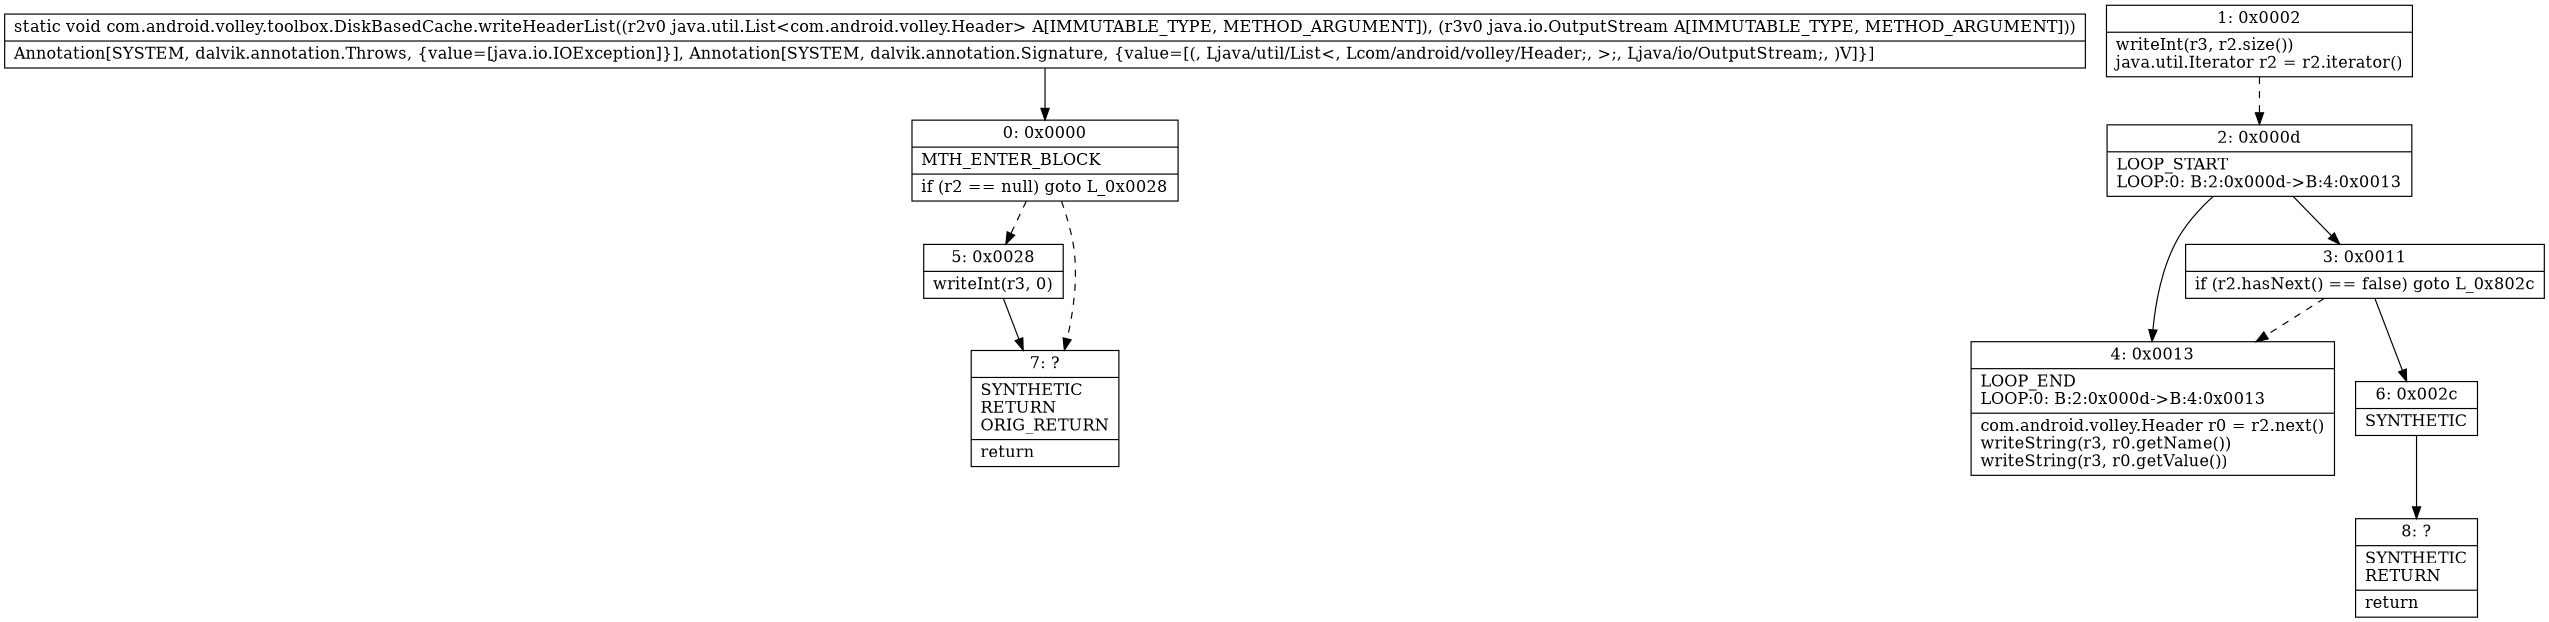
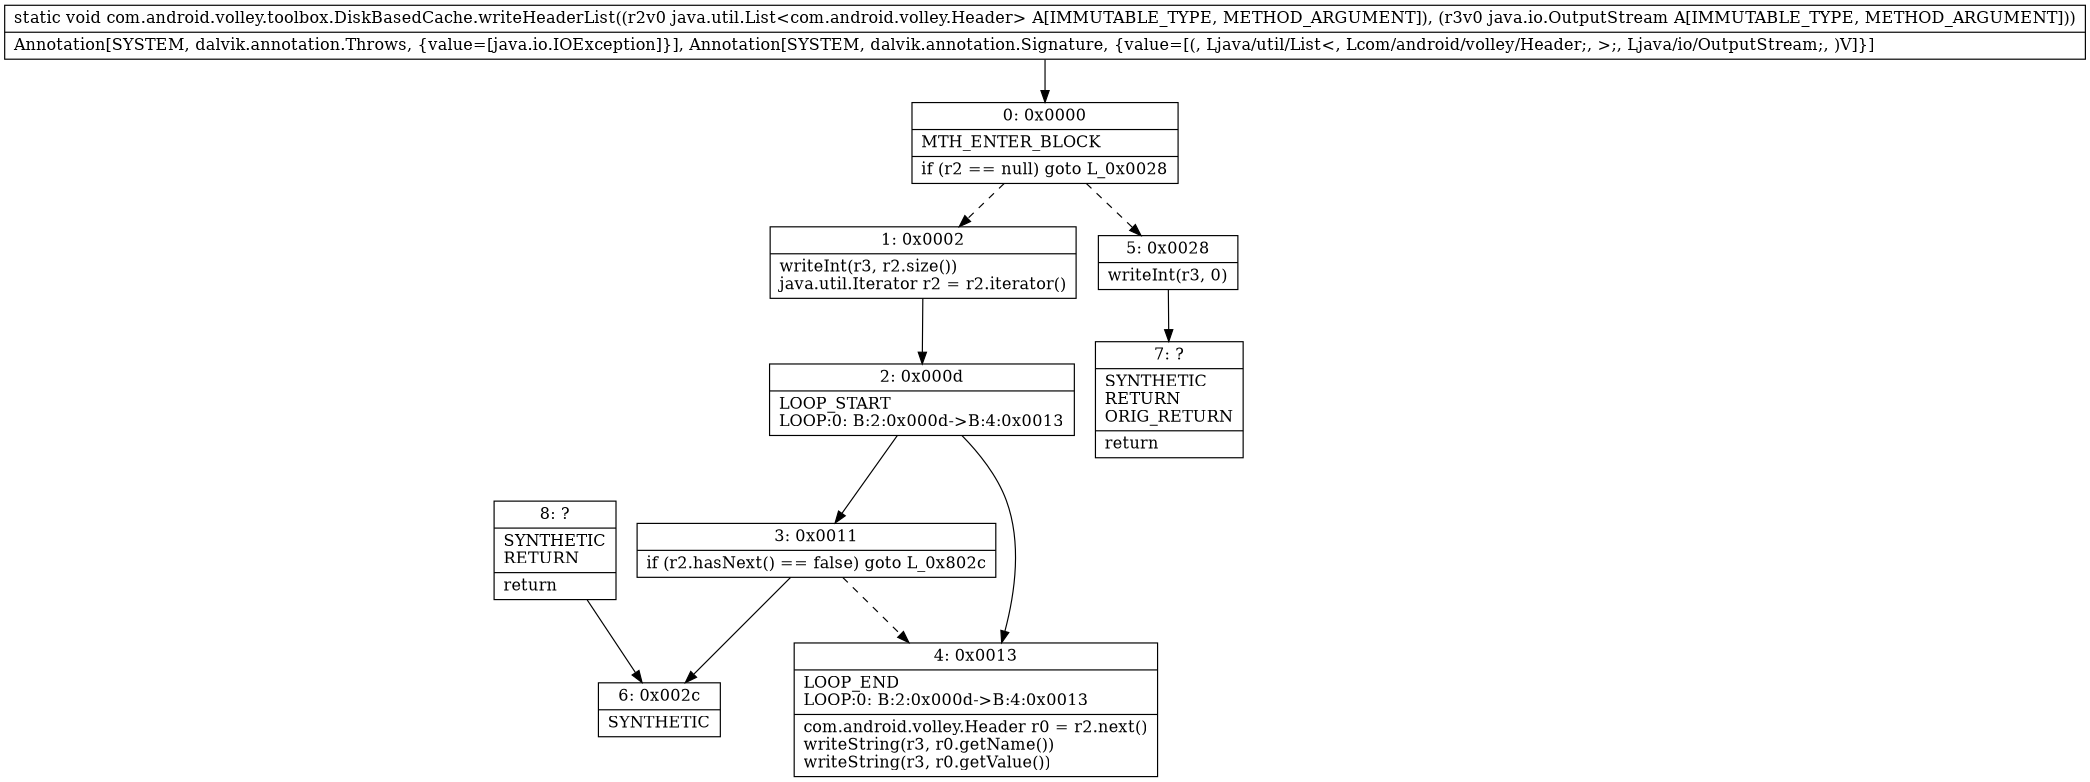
(2259, 95) -> (923, 325)
(1075, 269) -> (986, 201)
(2417, 471) -> (611, 636)
